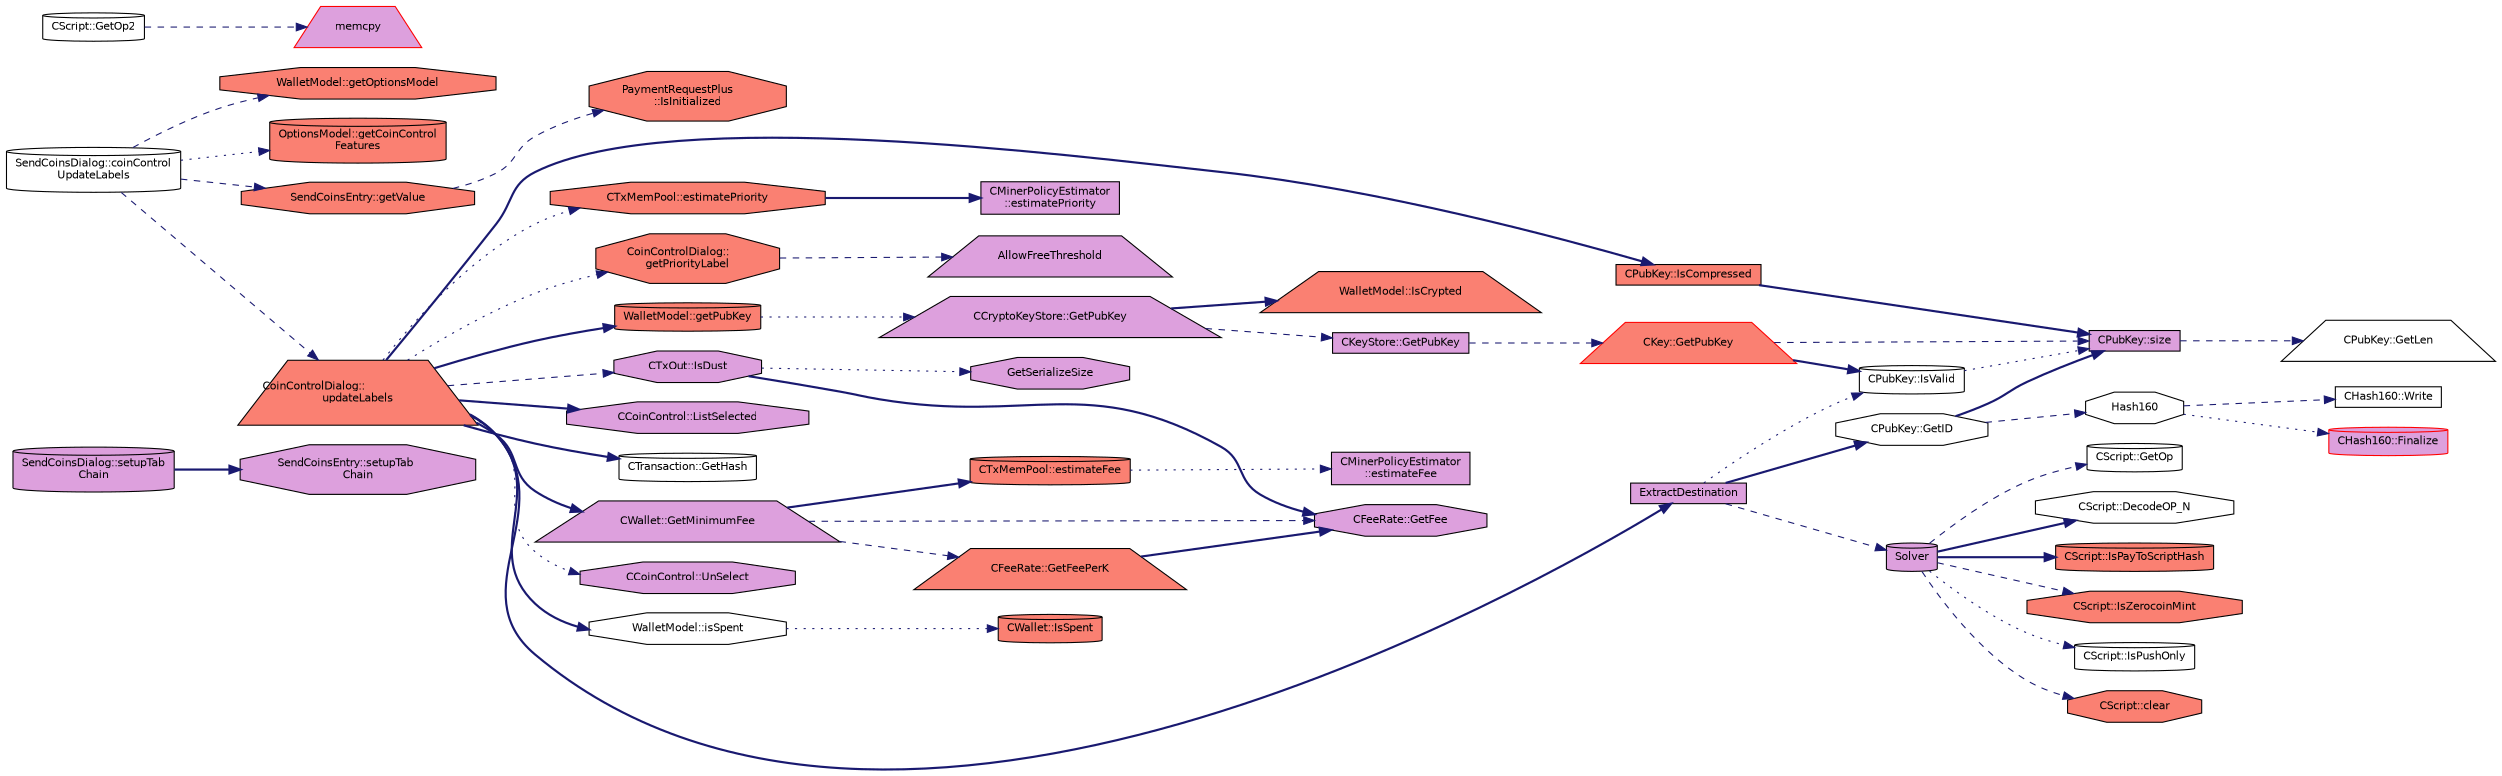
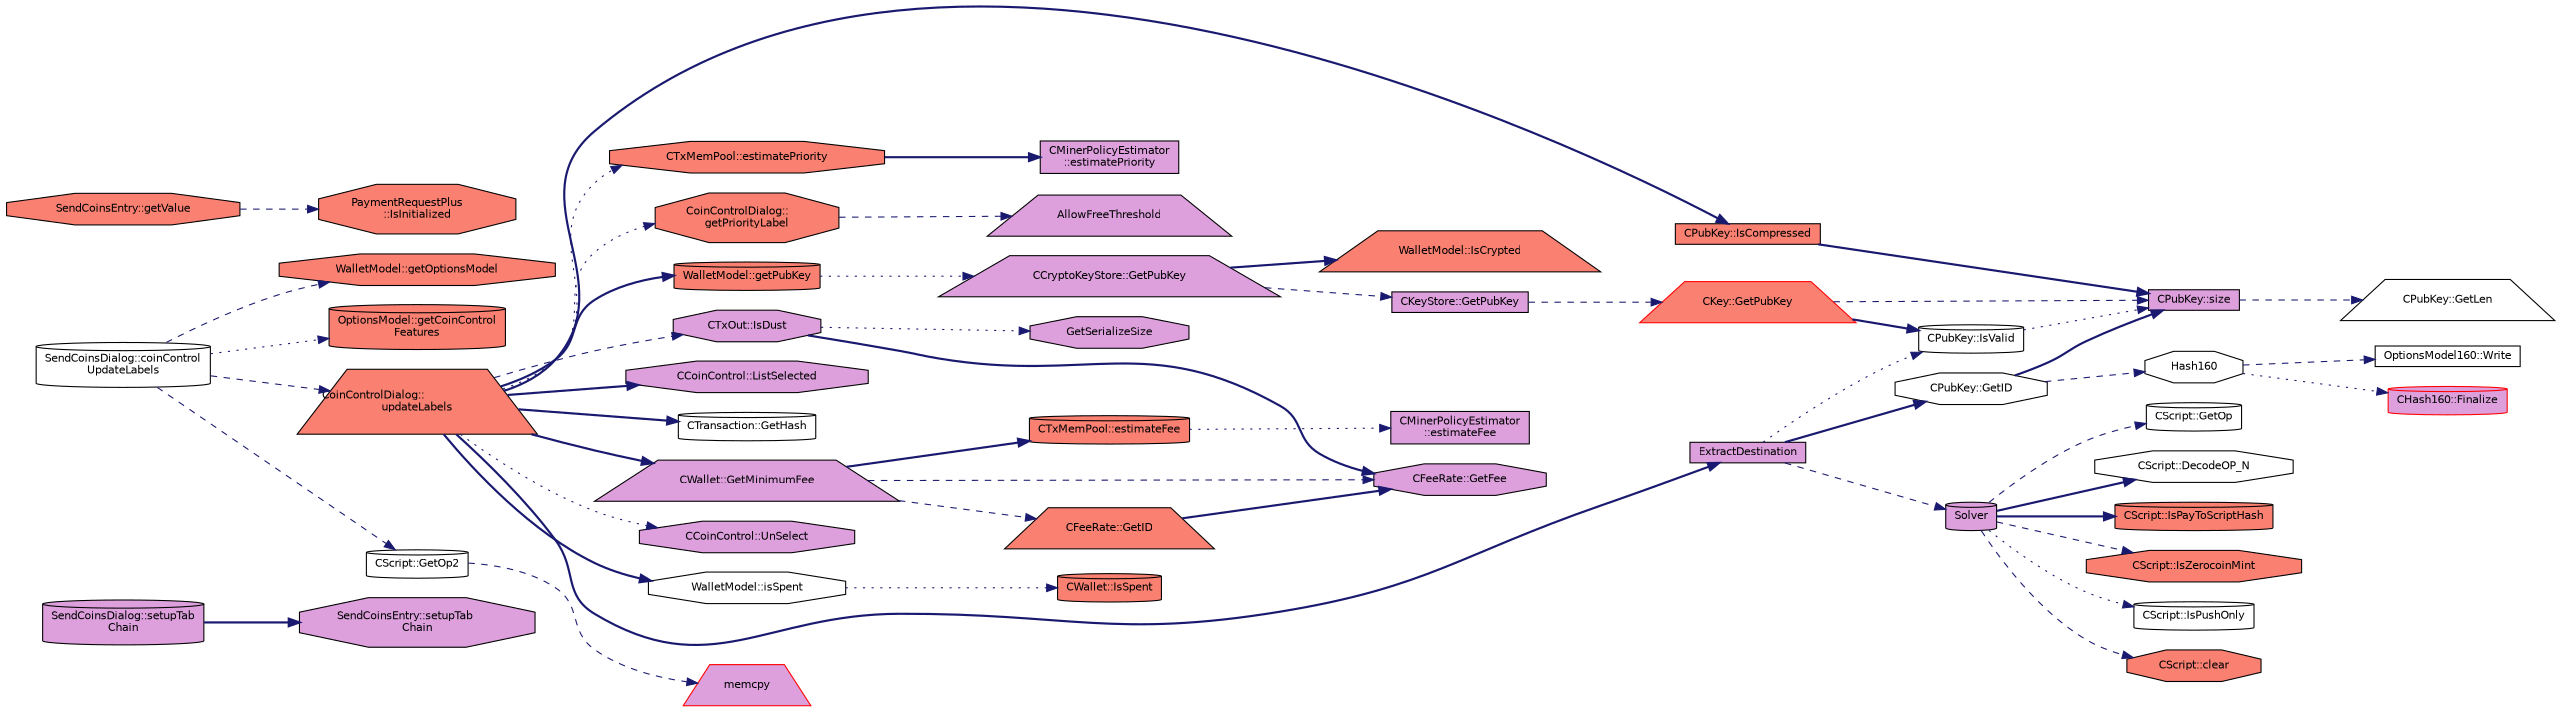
(218, 183) -> (272, 465)
(2388, 397) -> (2448, 356)
(1050, 569) -> (1110, 528)
